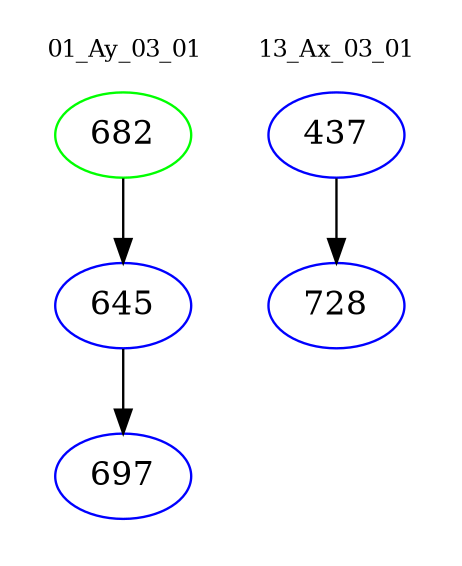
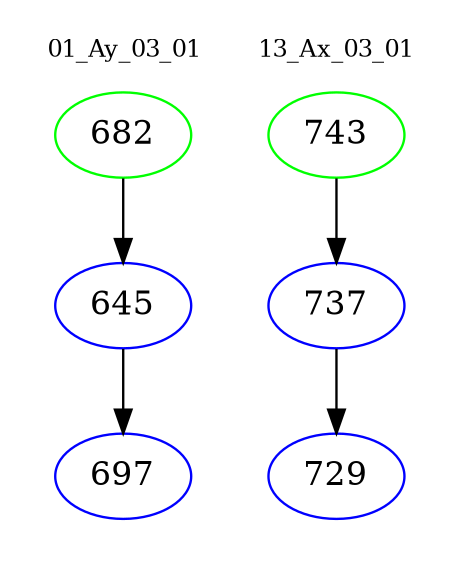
none -> (336, 135)
(336, 135) -> (336, 306)
(336, 306) -> (336, 476)
